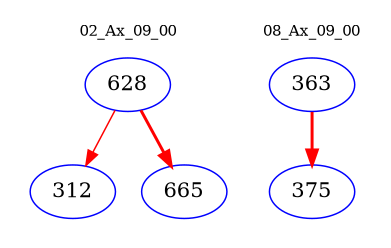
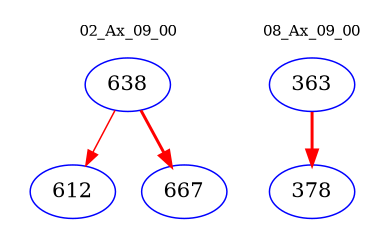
(128, 85) -> (128, 85)
(73, 192) -> (73, 192)
(184, 192) -> (184, 192)
(312, 192) -> (312, 192)
